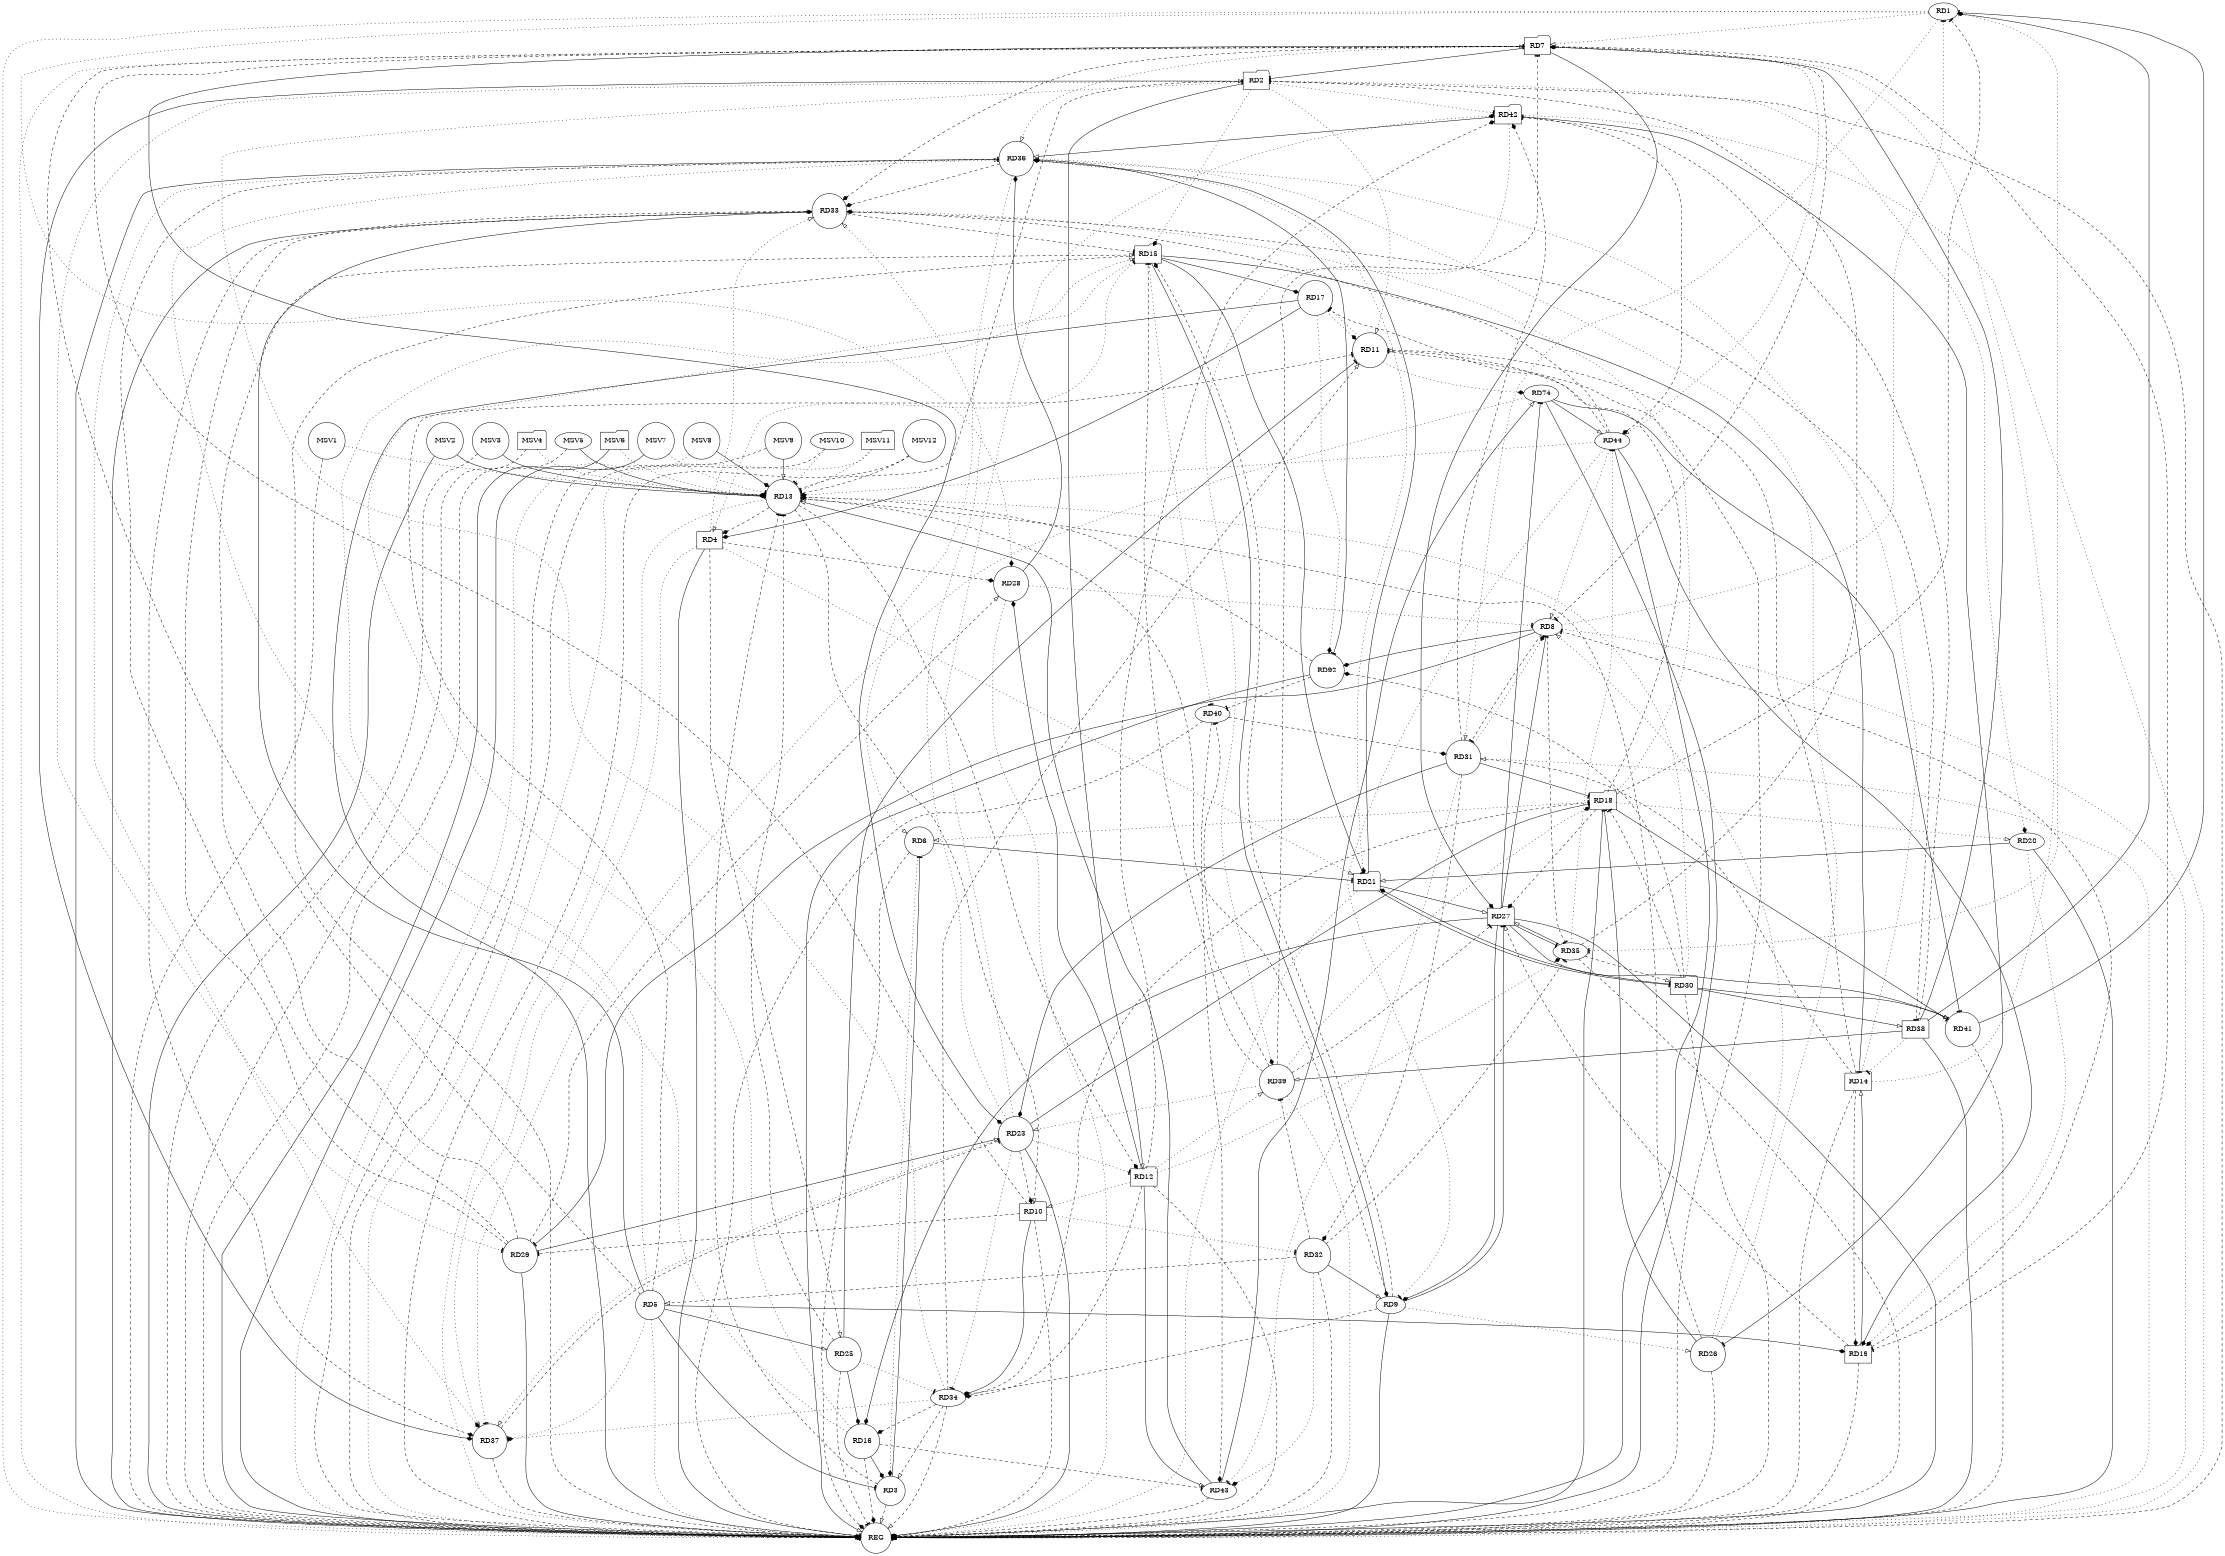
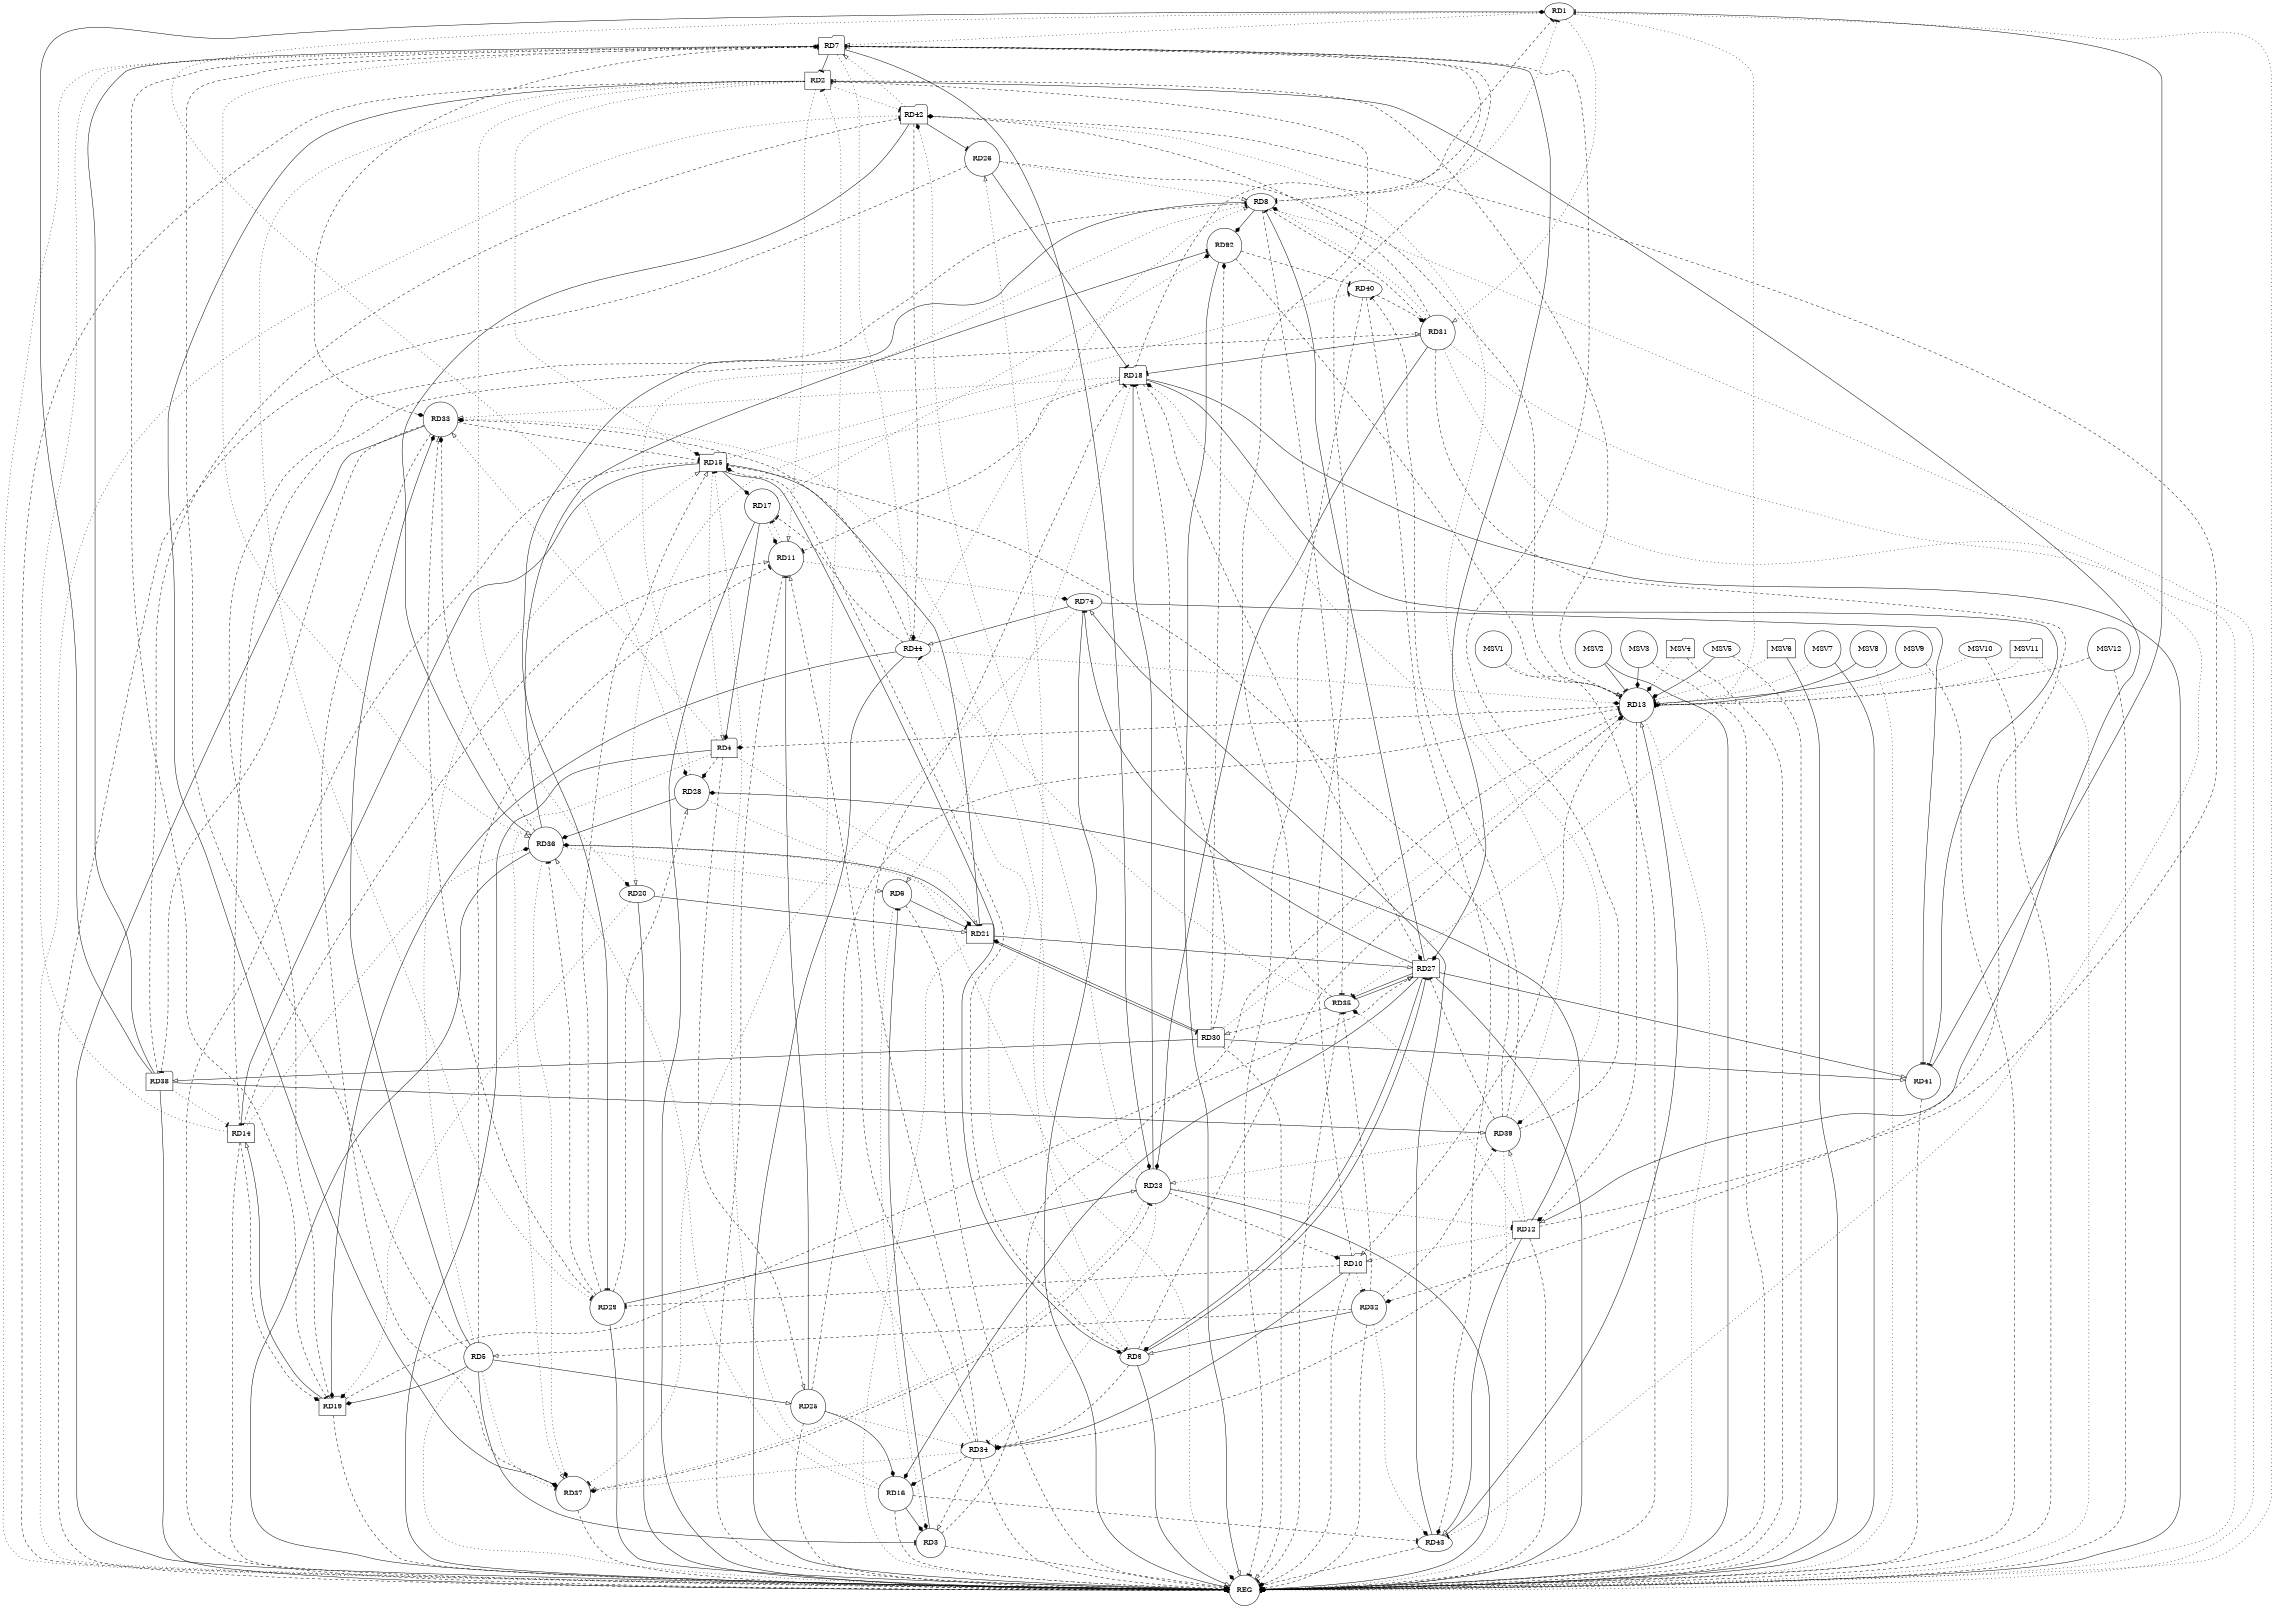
none -> (873, 78)
(1803, 495) -> none
